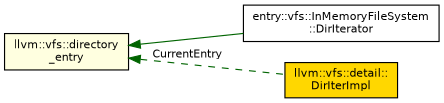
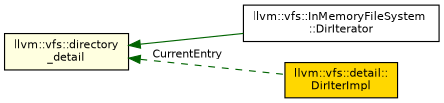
(341, 23) -> (341, 23)
(67, 52) -> (67, 52)
